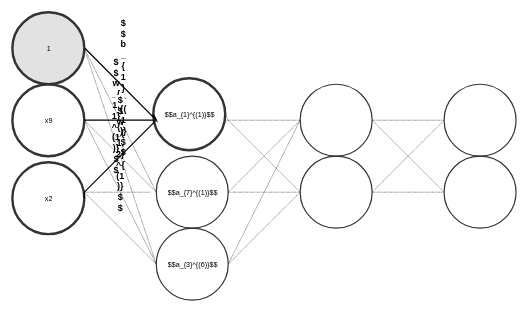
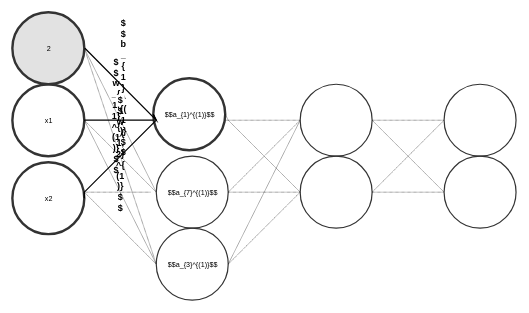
(49, 48) -> (49, 48)
(49, 120) -> (49, 120)
(193, 264) -> (193, 264)
